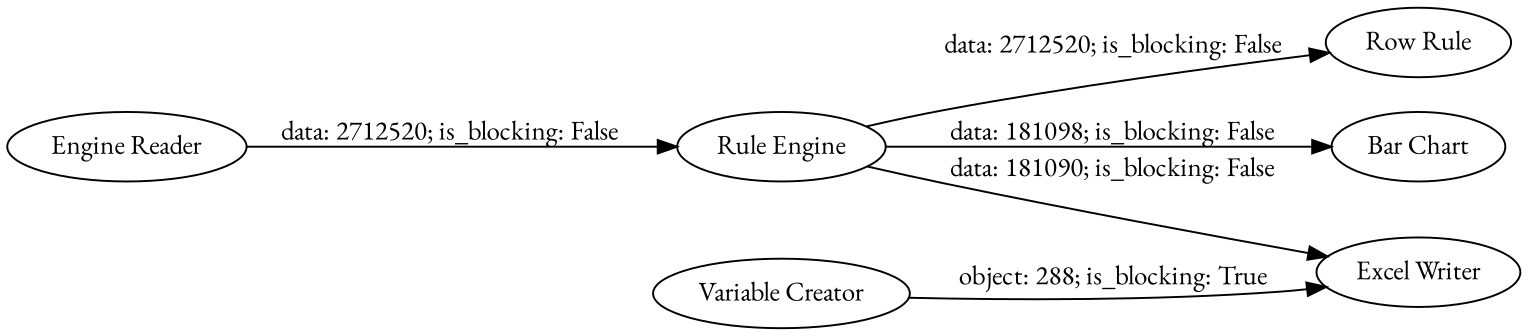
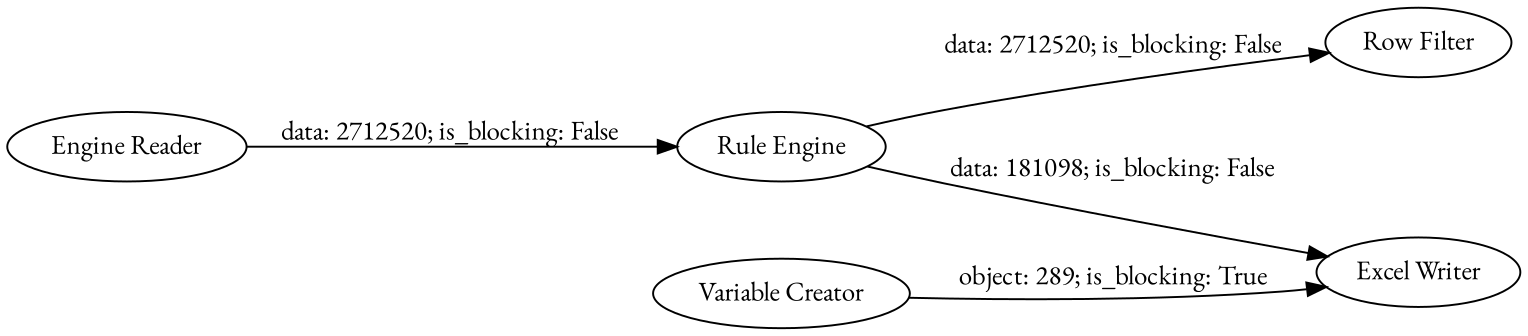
(1418, 42) -> (1418, 42)
(1418, 147) -> none
(1113, 169) -> (1113, 169)
(1113, 277) -> (1113, 277)
